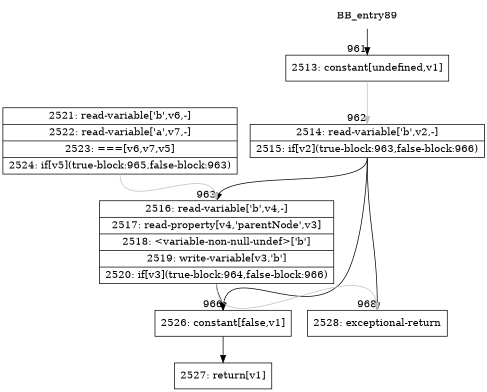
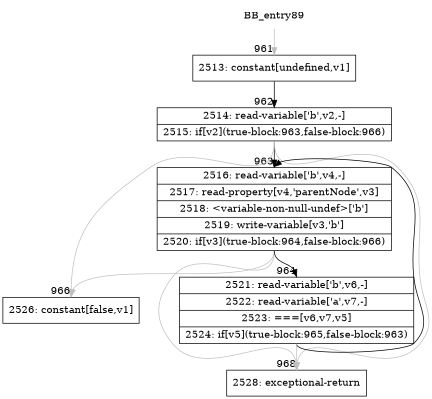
(367, 38) -> (274, 38)
(367, 99) -> (274, 91)
(165, 188) -> (413, 257)
(372, 230) -> (419, 251)
none -> (282, 262)
(345, 277) -> (146, 171)
(218, 294) -> (187, 274)
none -> (297, 353)
(223, 376) -> none
